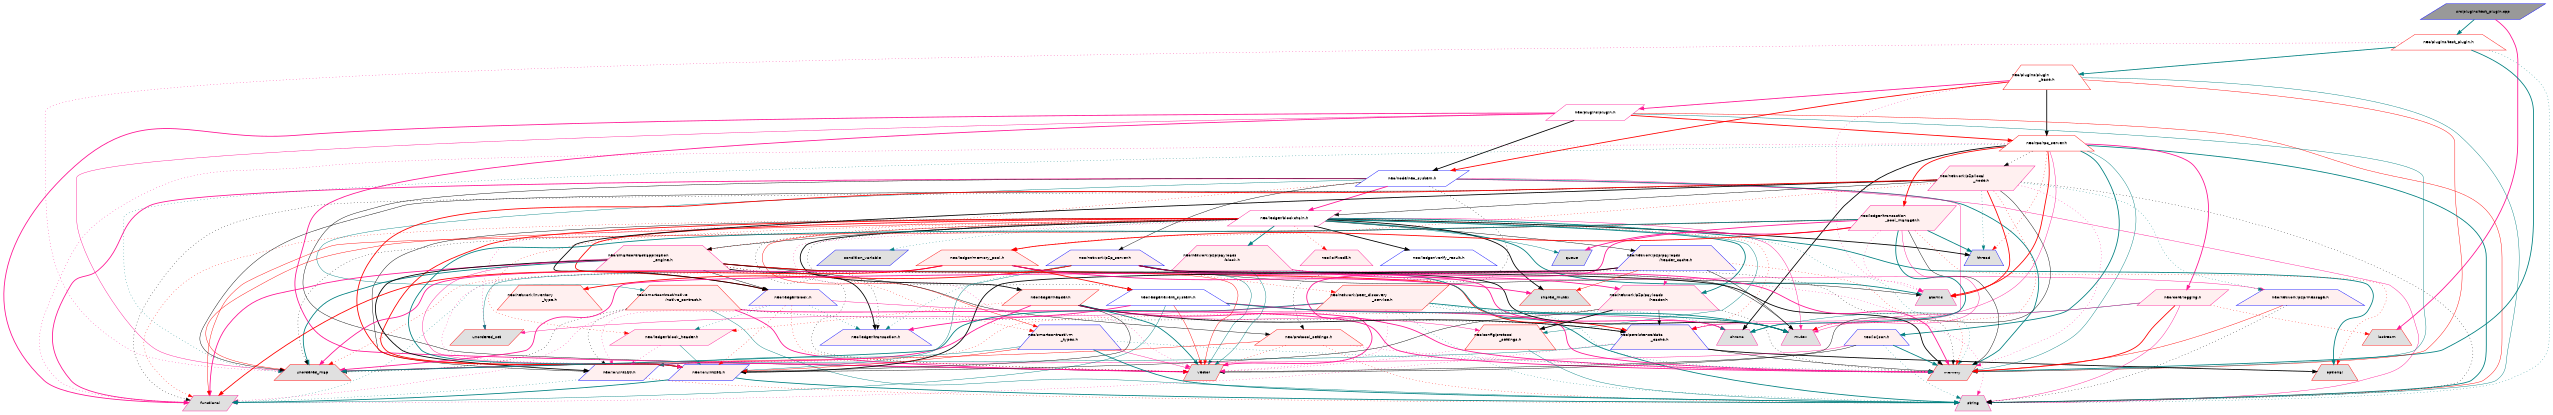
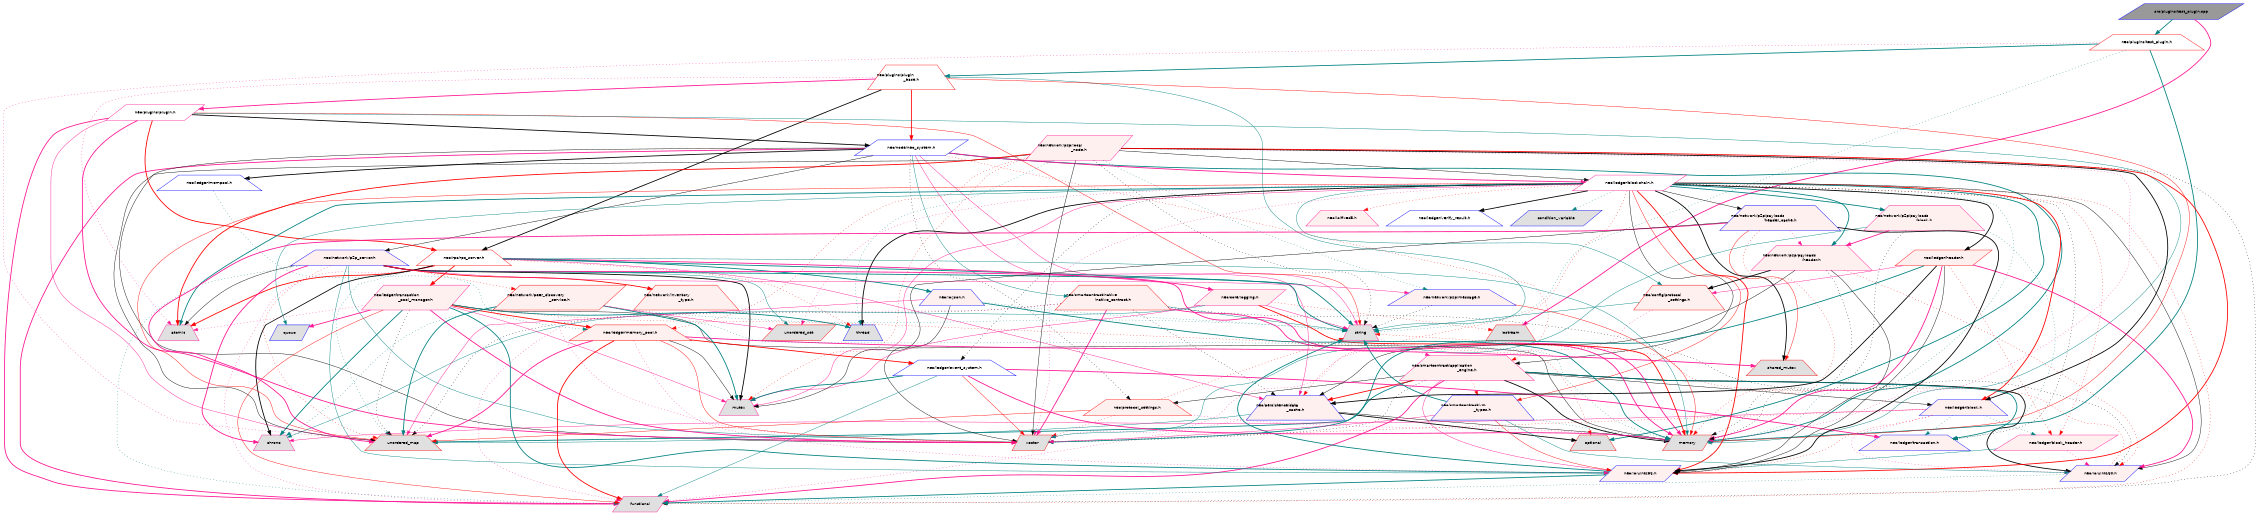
(2020, 158) -> none
none -> (209, 183)
(1376, 271) -> (1402, 347)
(857, 287) -> (1812, 382)
